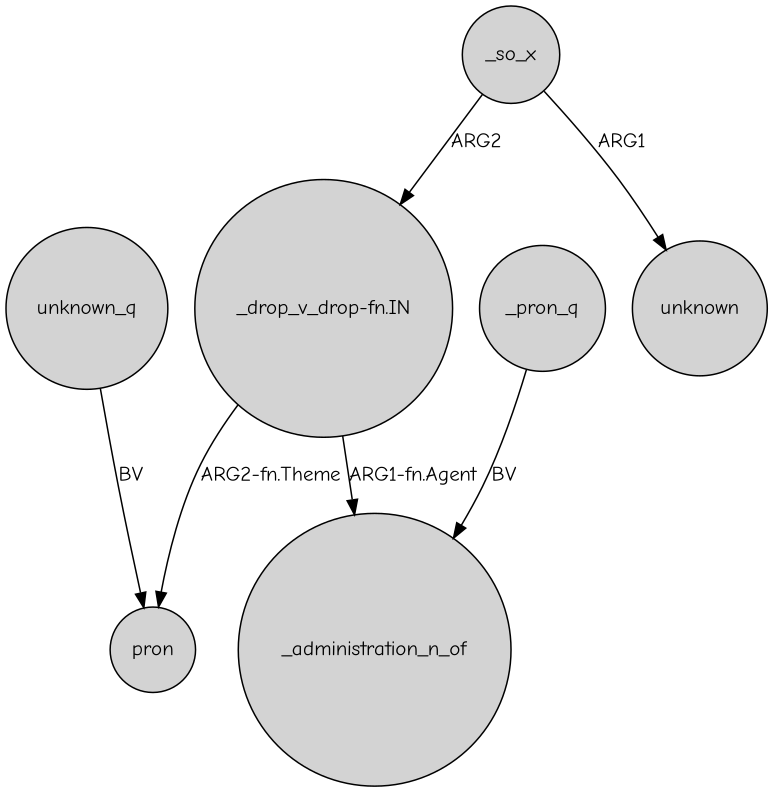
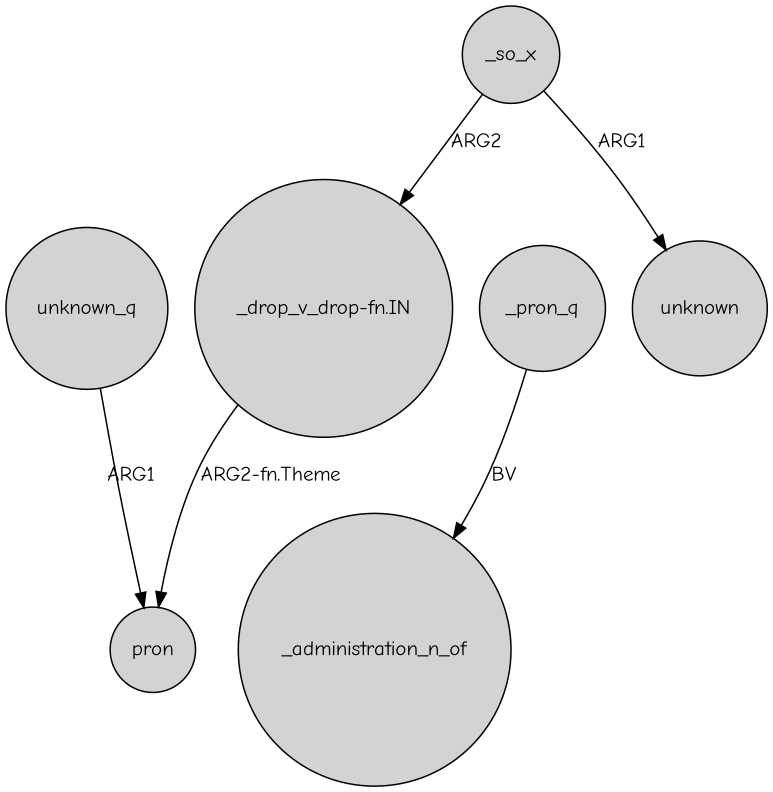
(347, 468) -> none
(131, 475) -> (131, 475)
